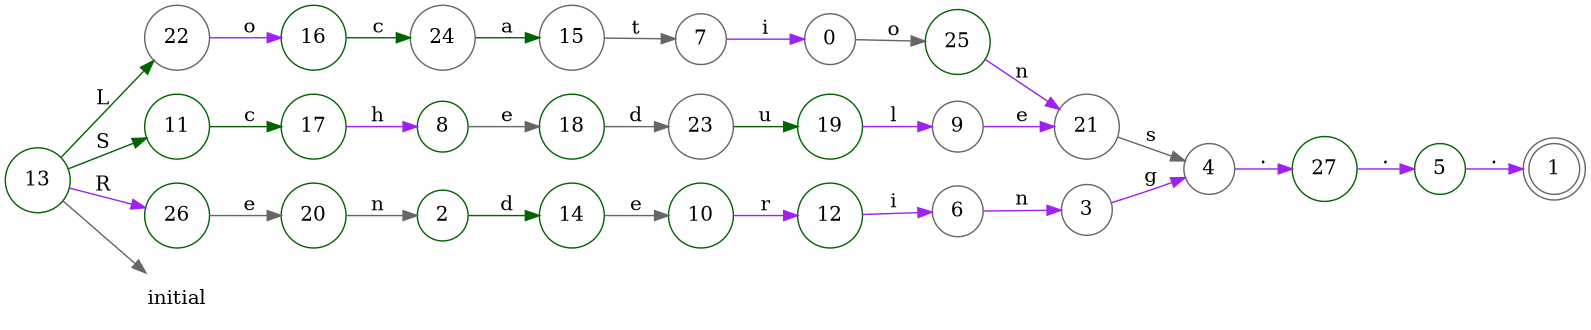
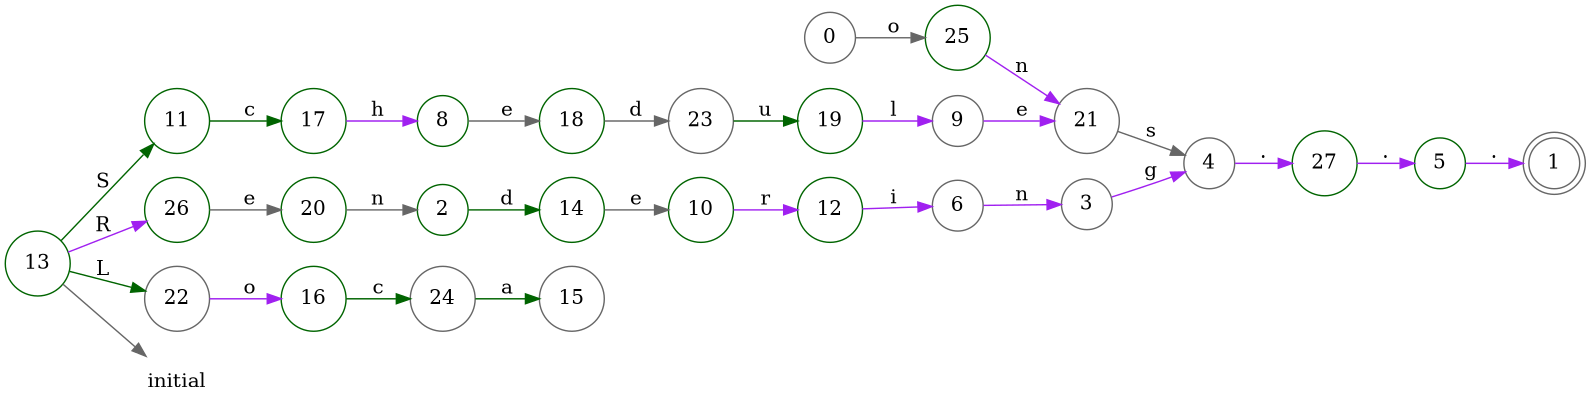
(701, 39) -> none
